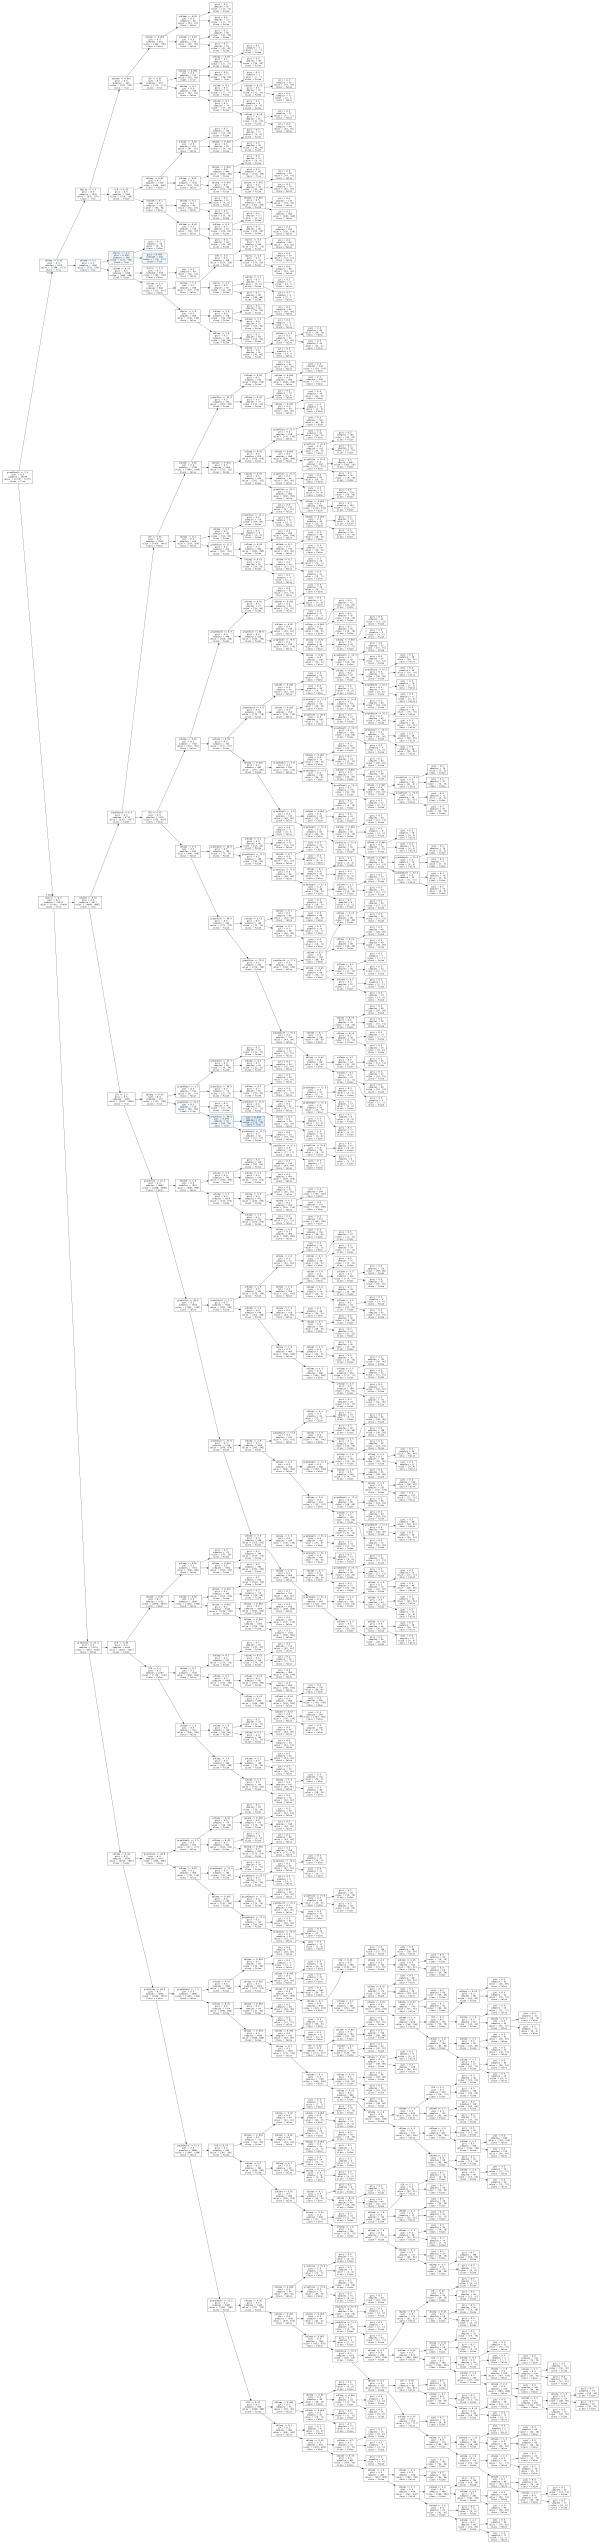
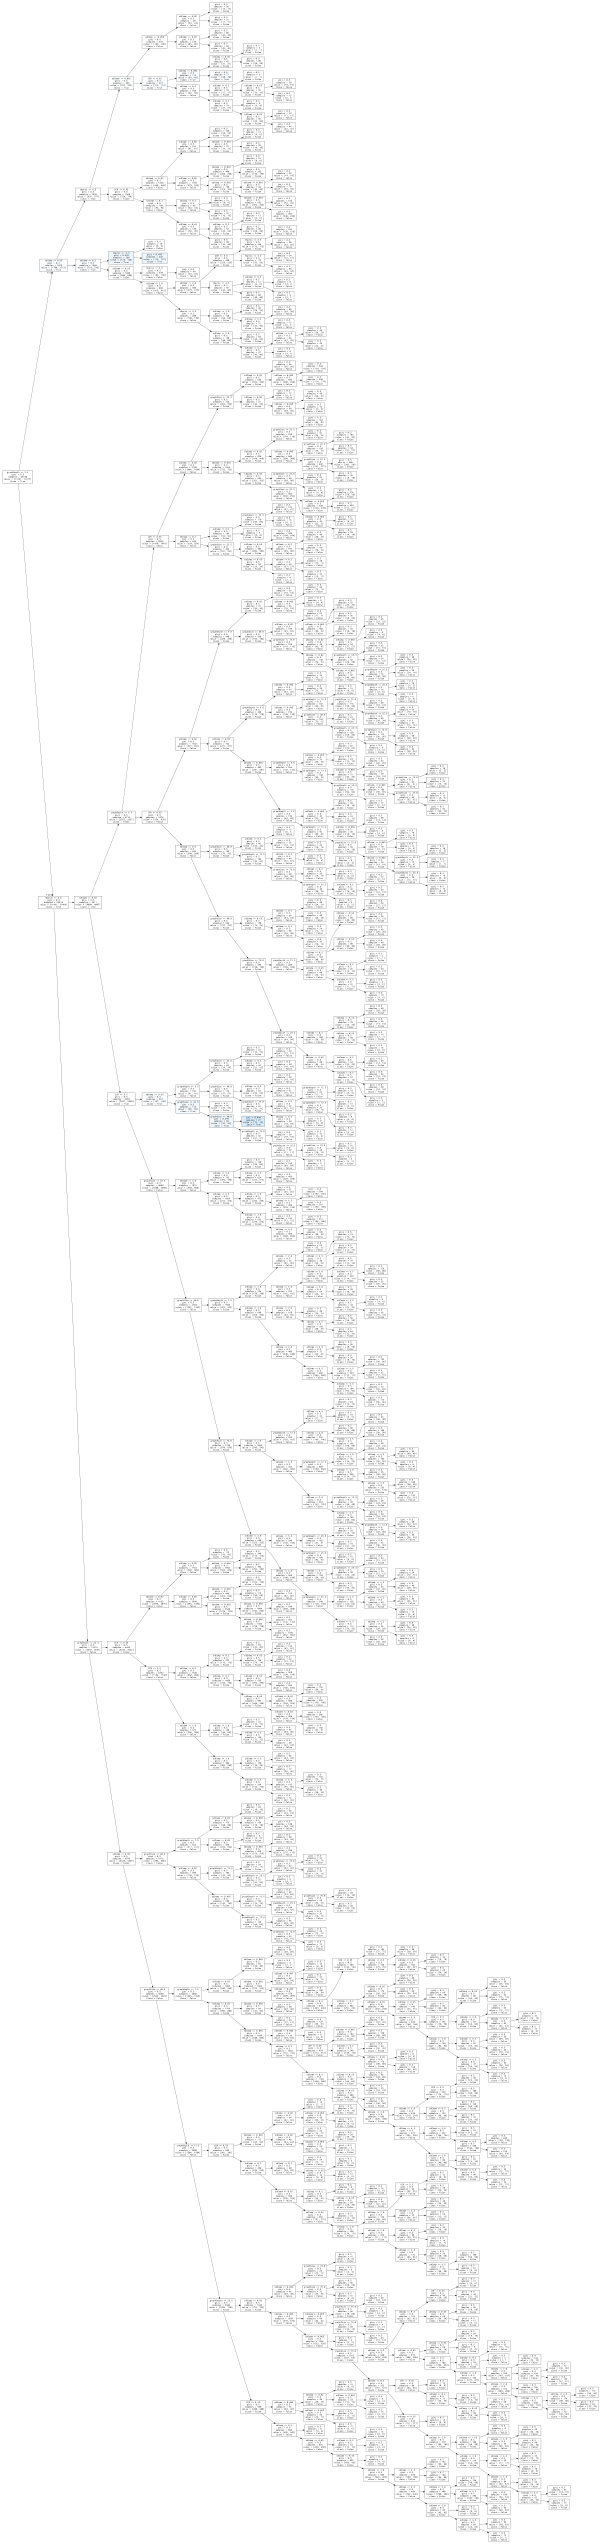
(253, 173) -> (253, 173)
